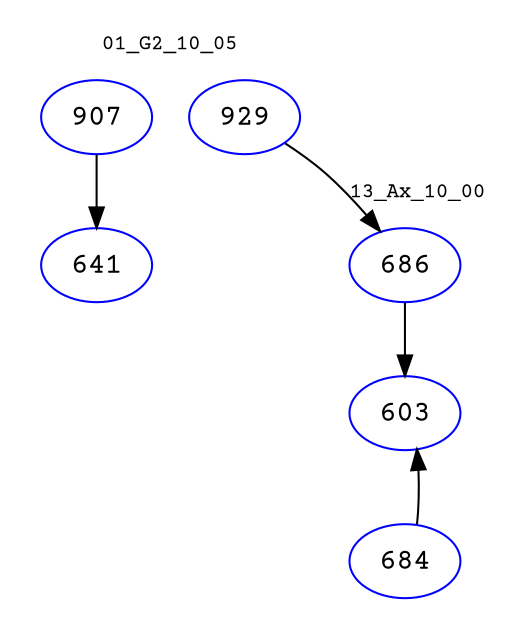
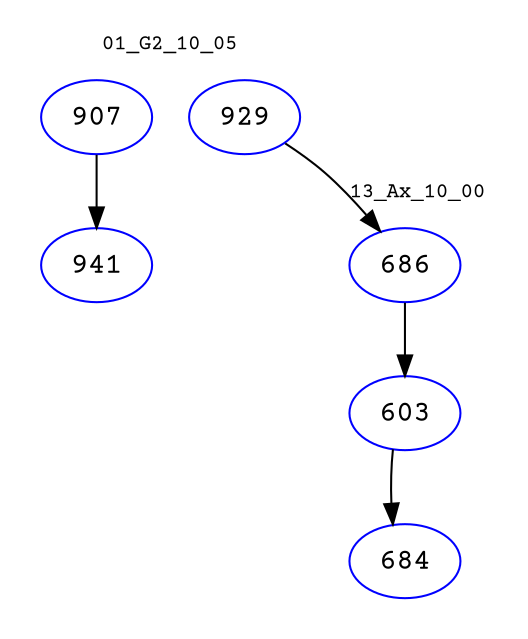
(97, 265) -> (97, 265)
(419, 497) -> (391, 477)
